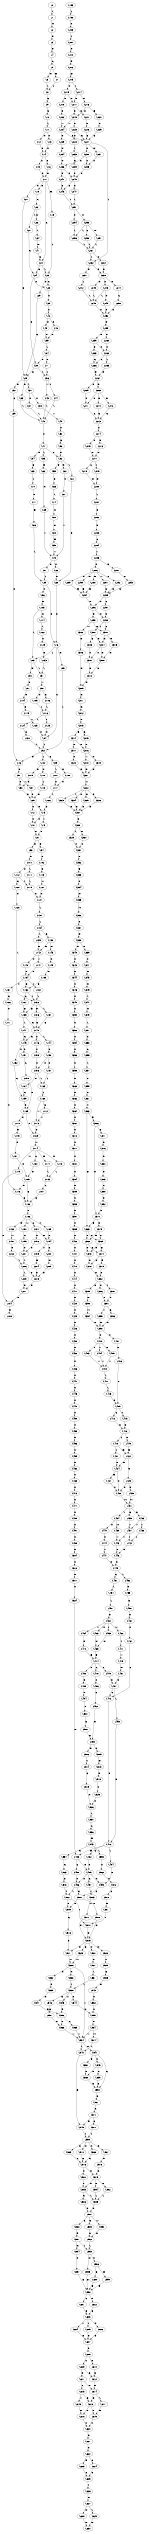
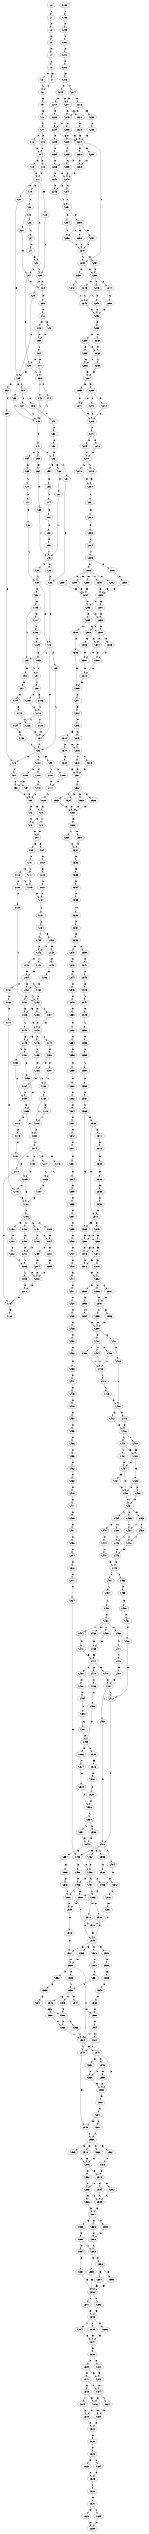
none -> (81, 1832)
(90, 2386) -> (94, 2386)
